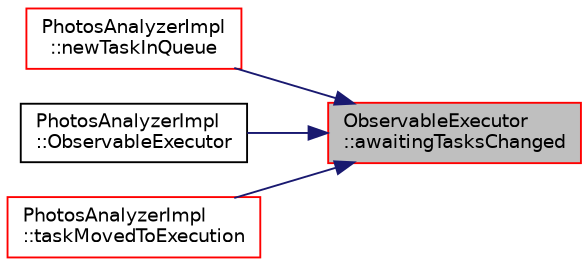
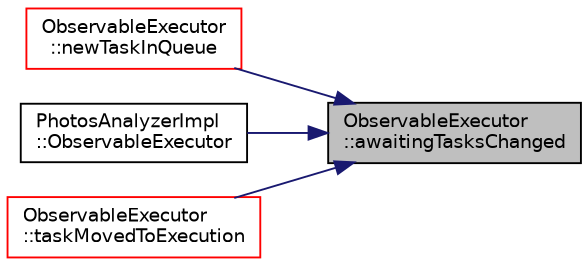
(134, 39) -> (134, 39)
(455, 133) -> (455, 133)
(134, 227) -> (134, 227)
